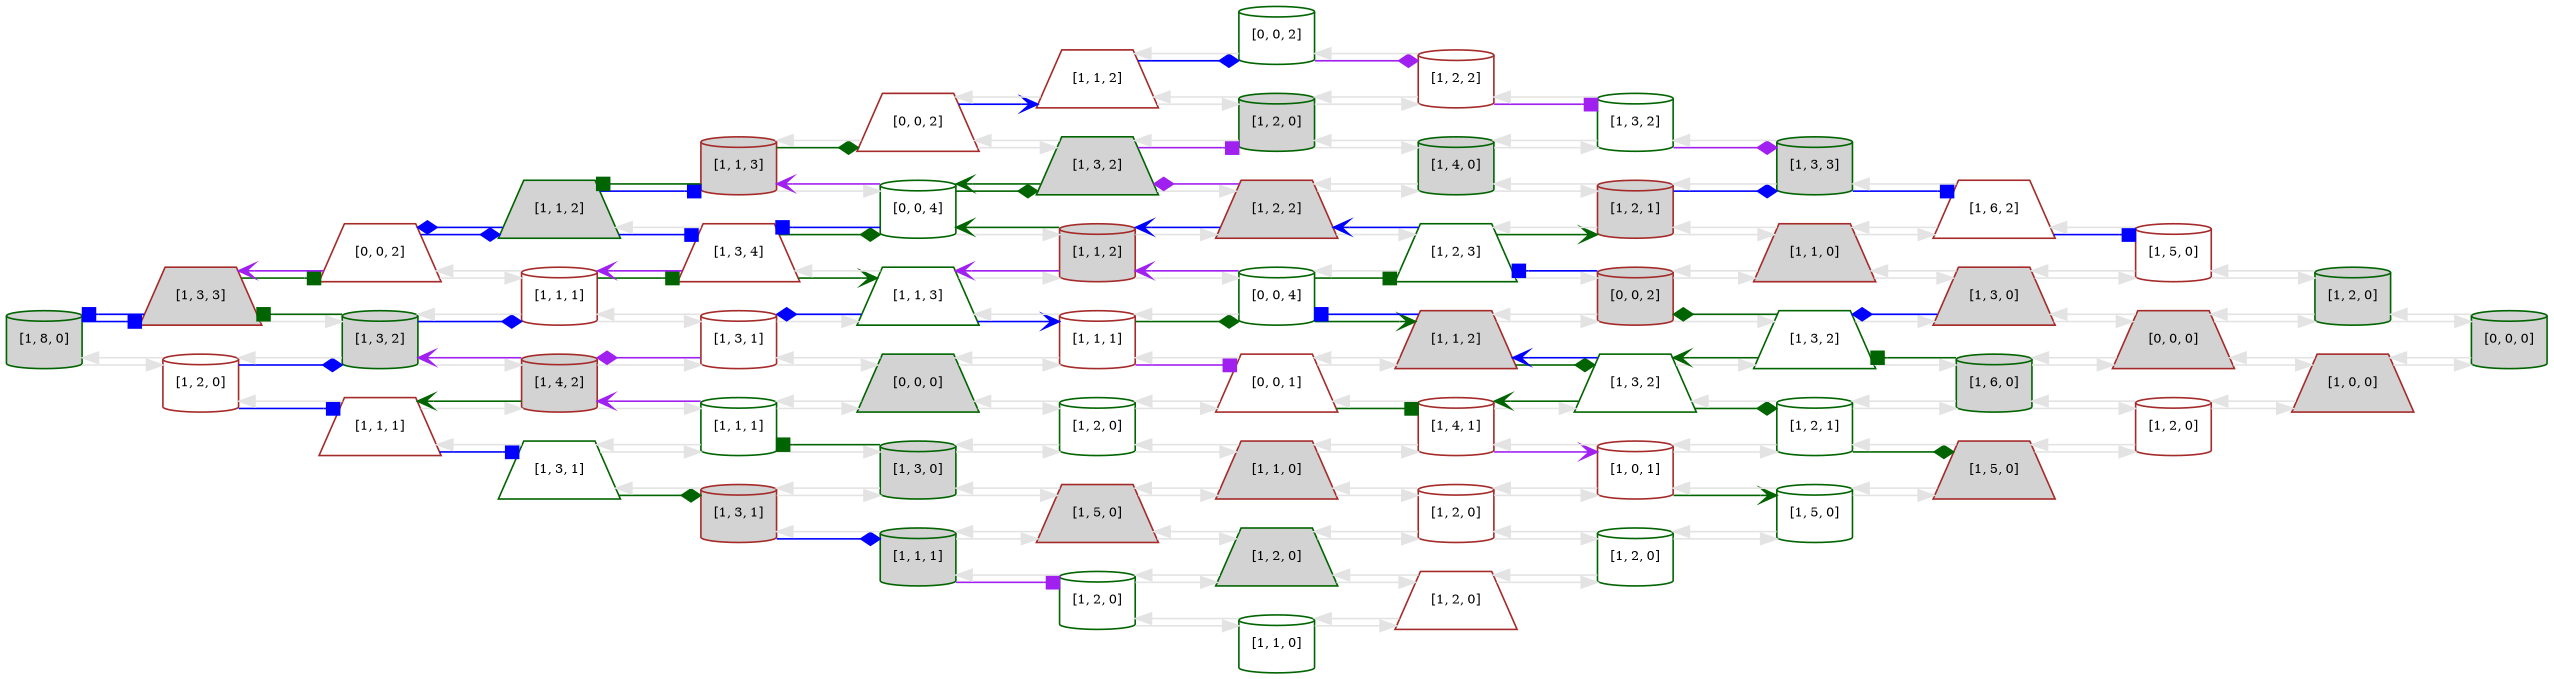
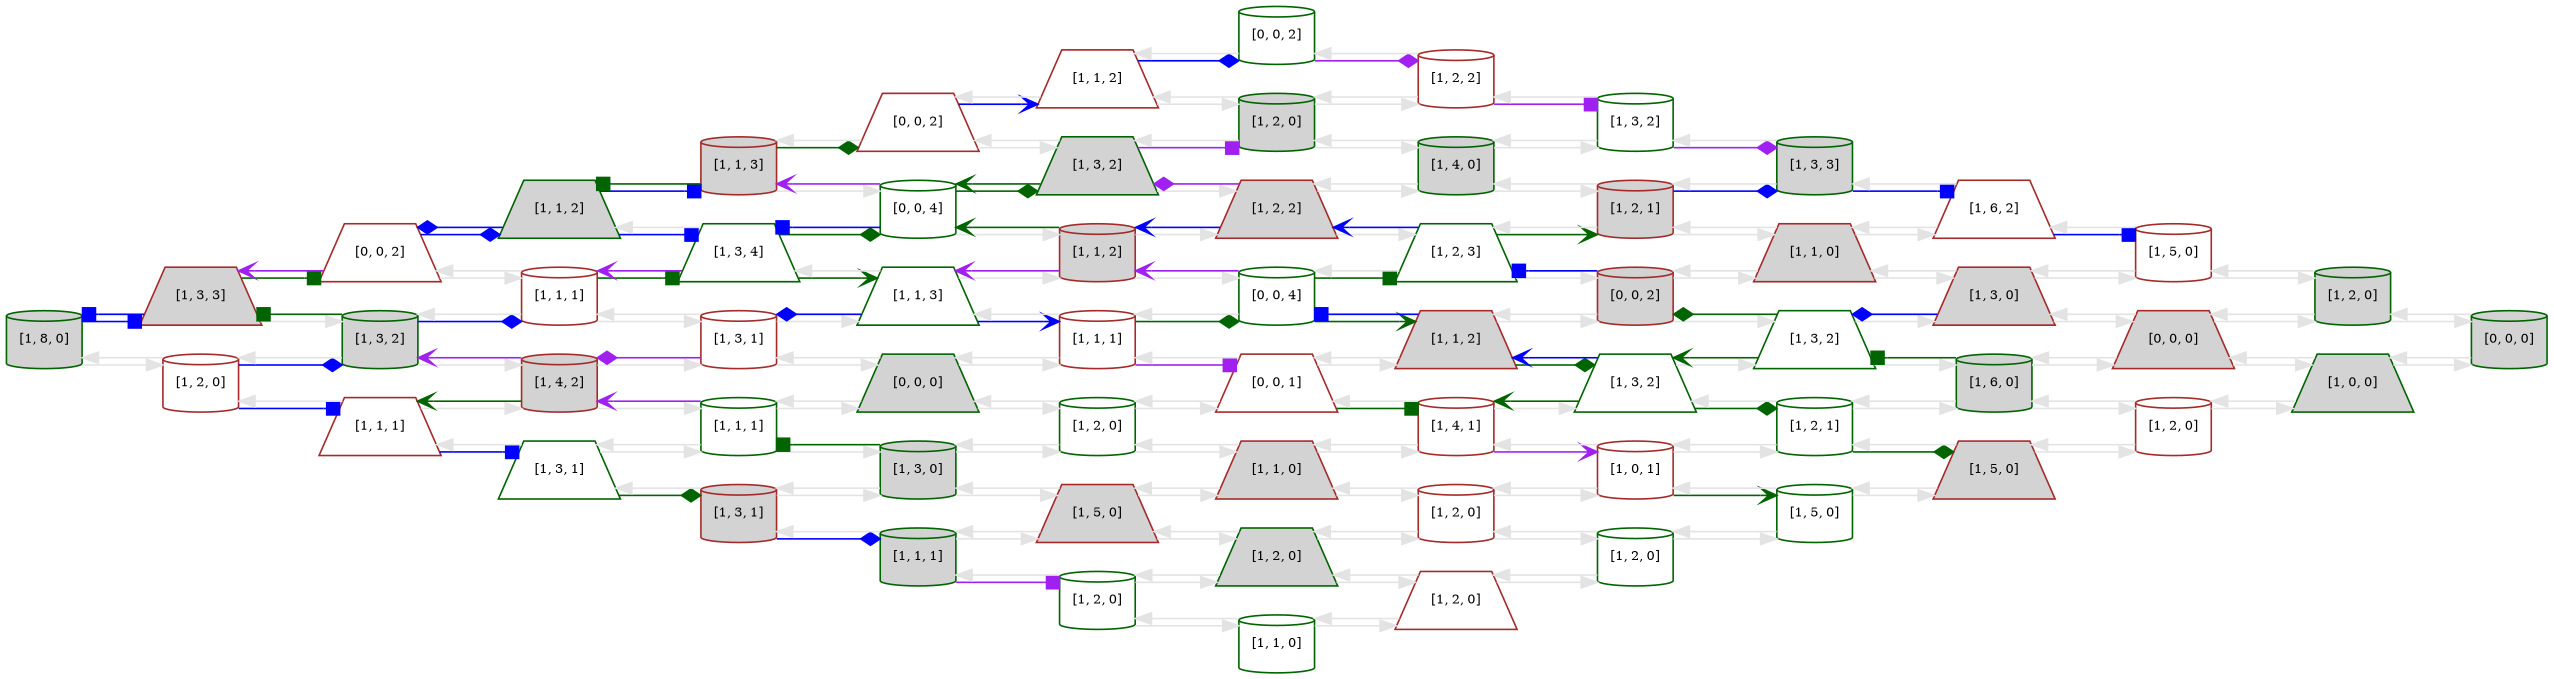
(739, 253) -> (739, 253)
(2353, 383) -> (2353, 383)
